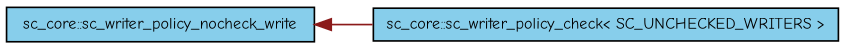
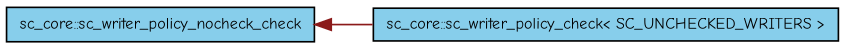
(160, 25) -> (160, 25)
